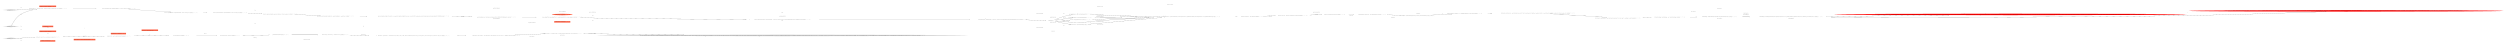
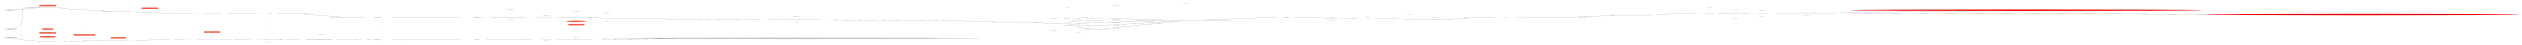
none -> (150, 8)
